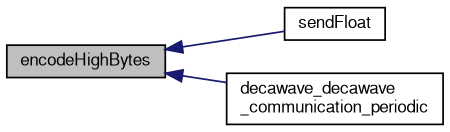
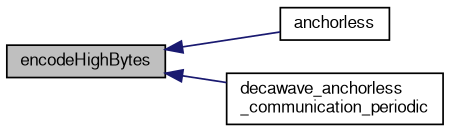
(335, 24) -> (335, 24)
(335, 99) -> (335, 99)
